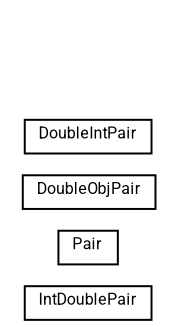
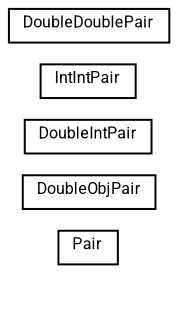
none -> (88, 25)
none -> (88, 80)
(88, 302) -> none
